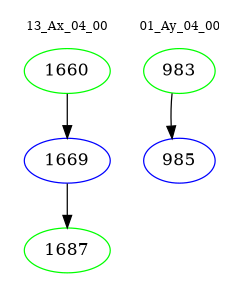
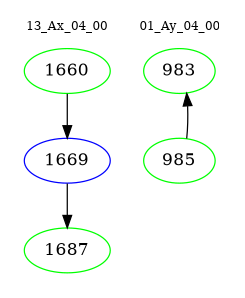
(171, 110) -> (188, 122)
(179, 161) -> (179, 161)
